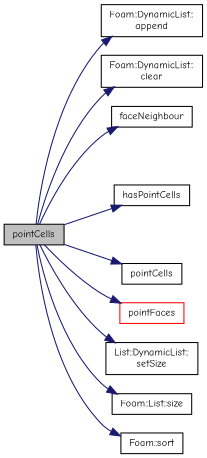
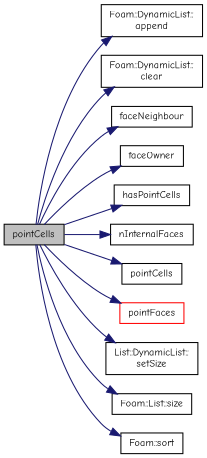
none -> (152, 156)
none -> (152, 235)
